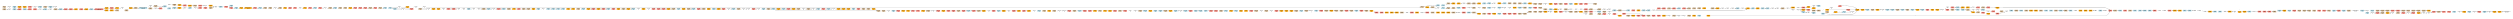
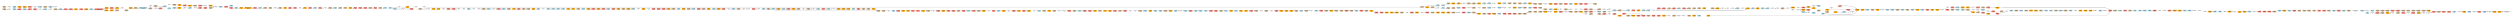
(1814, 11) -> none
